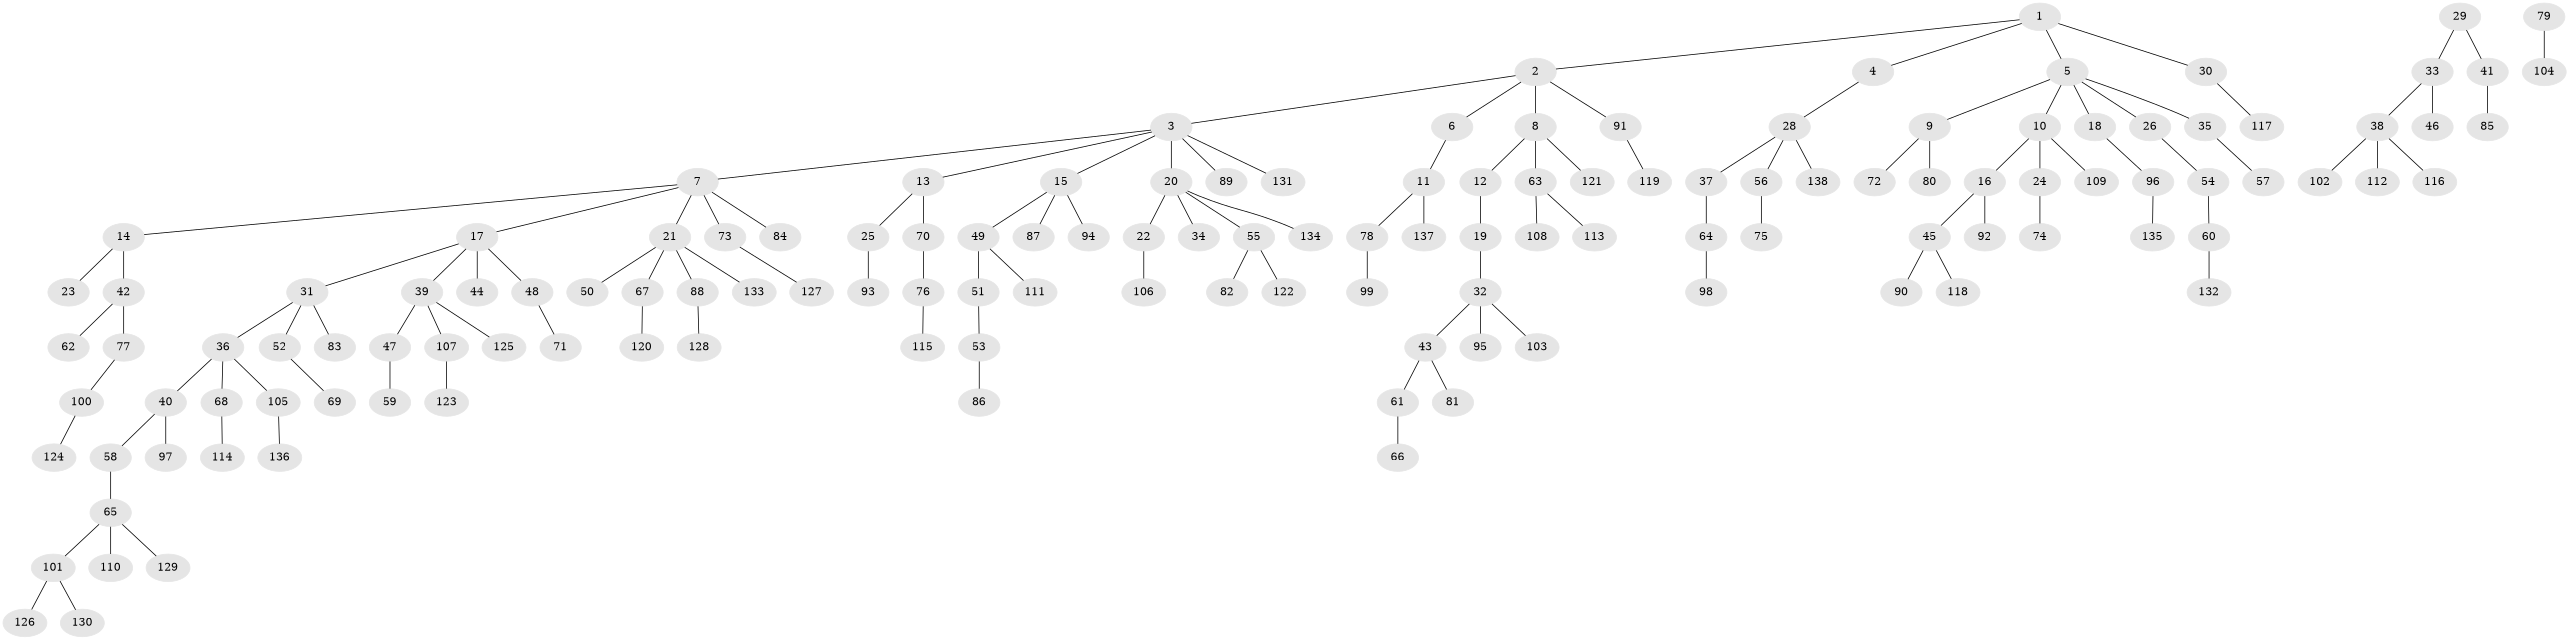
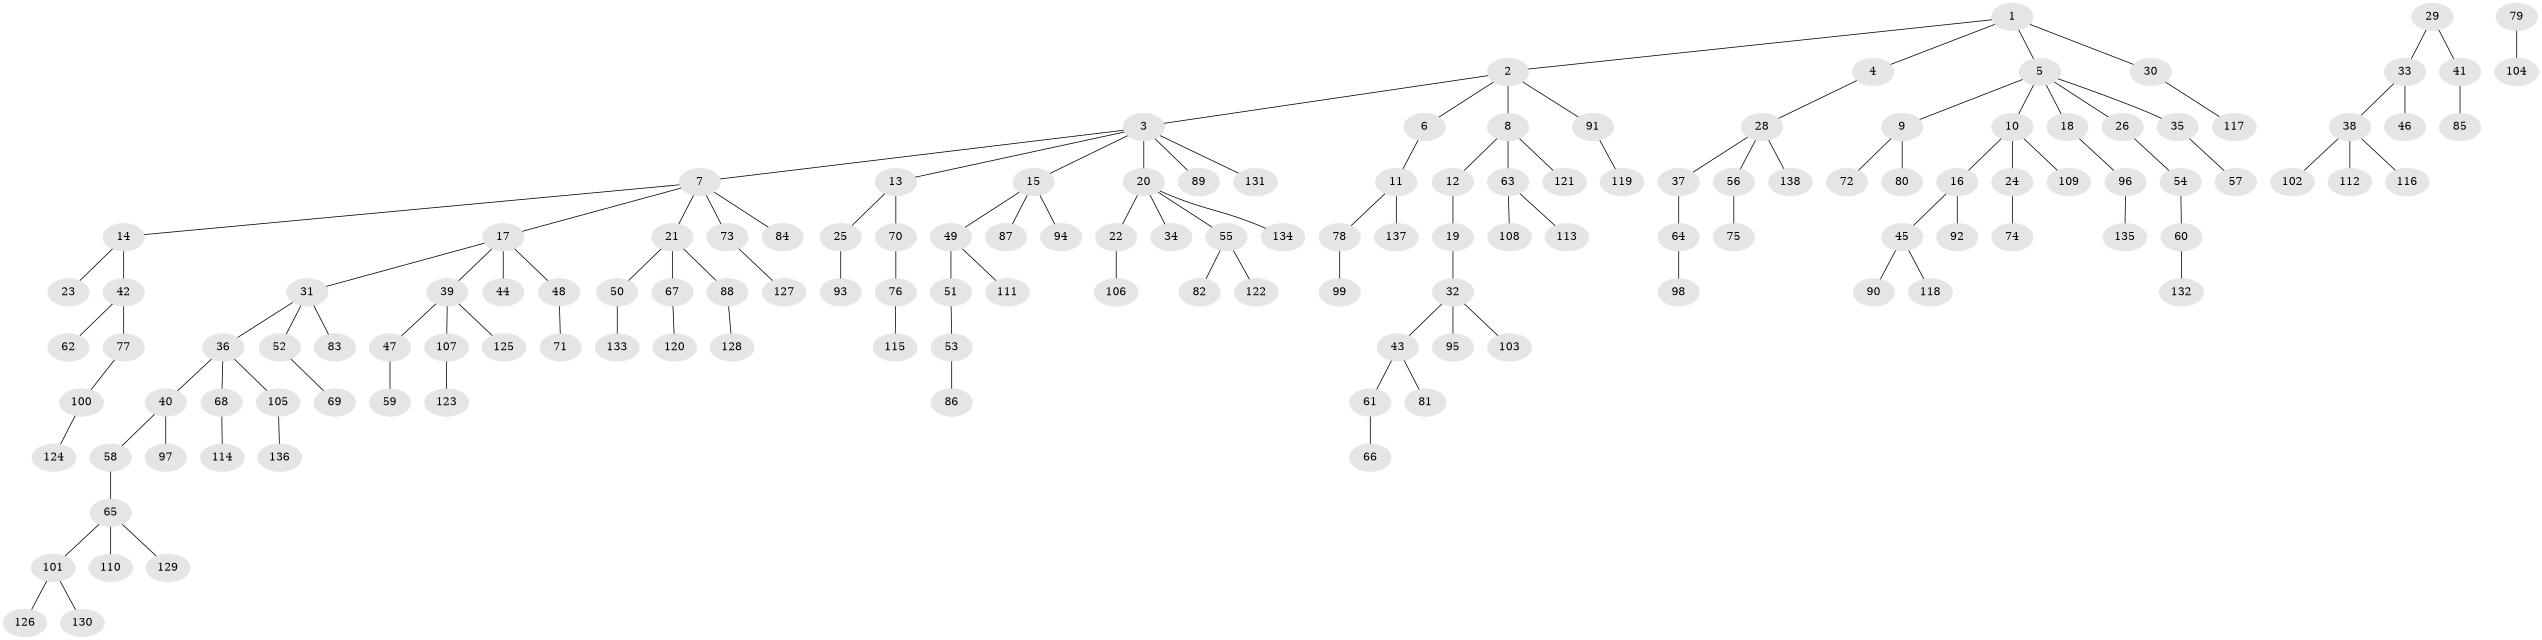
(712, 265) -> (617, 320)
